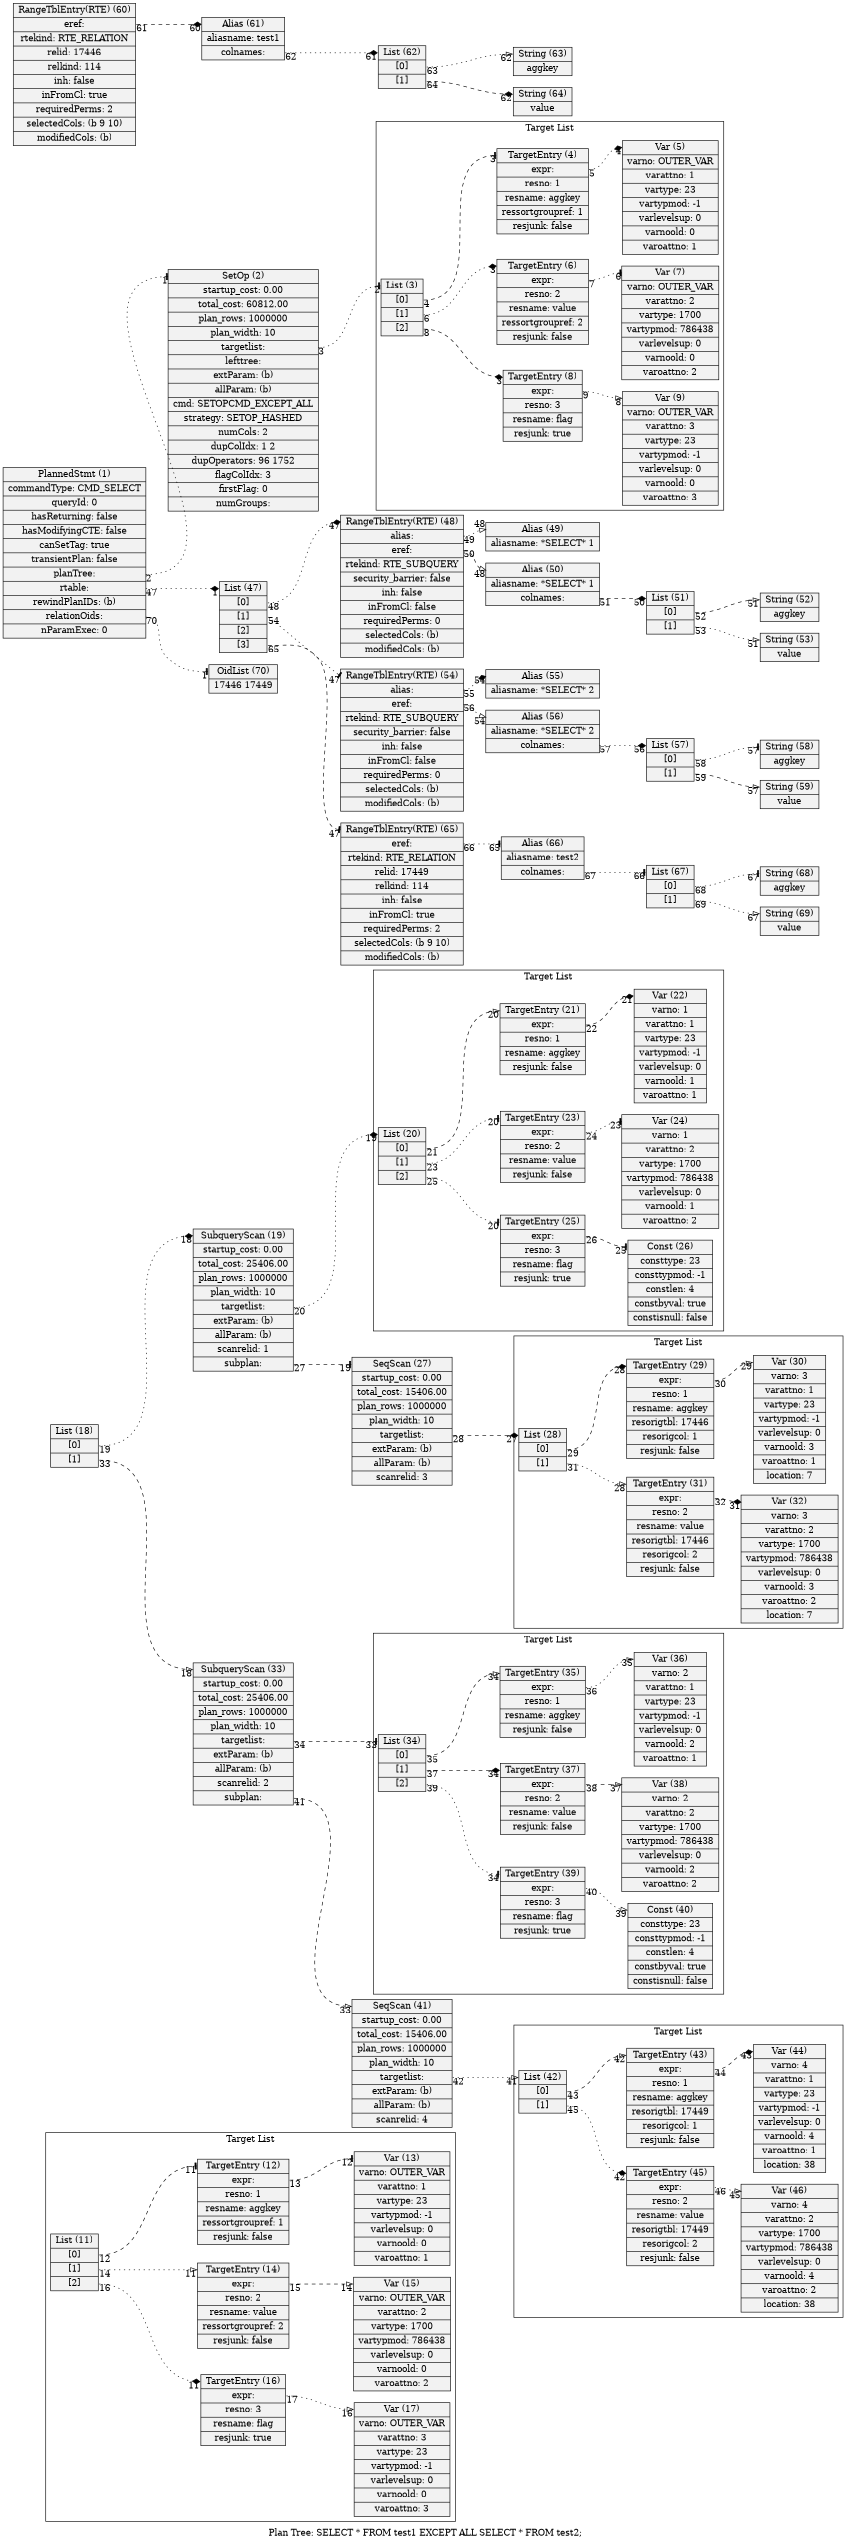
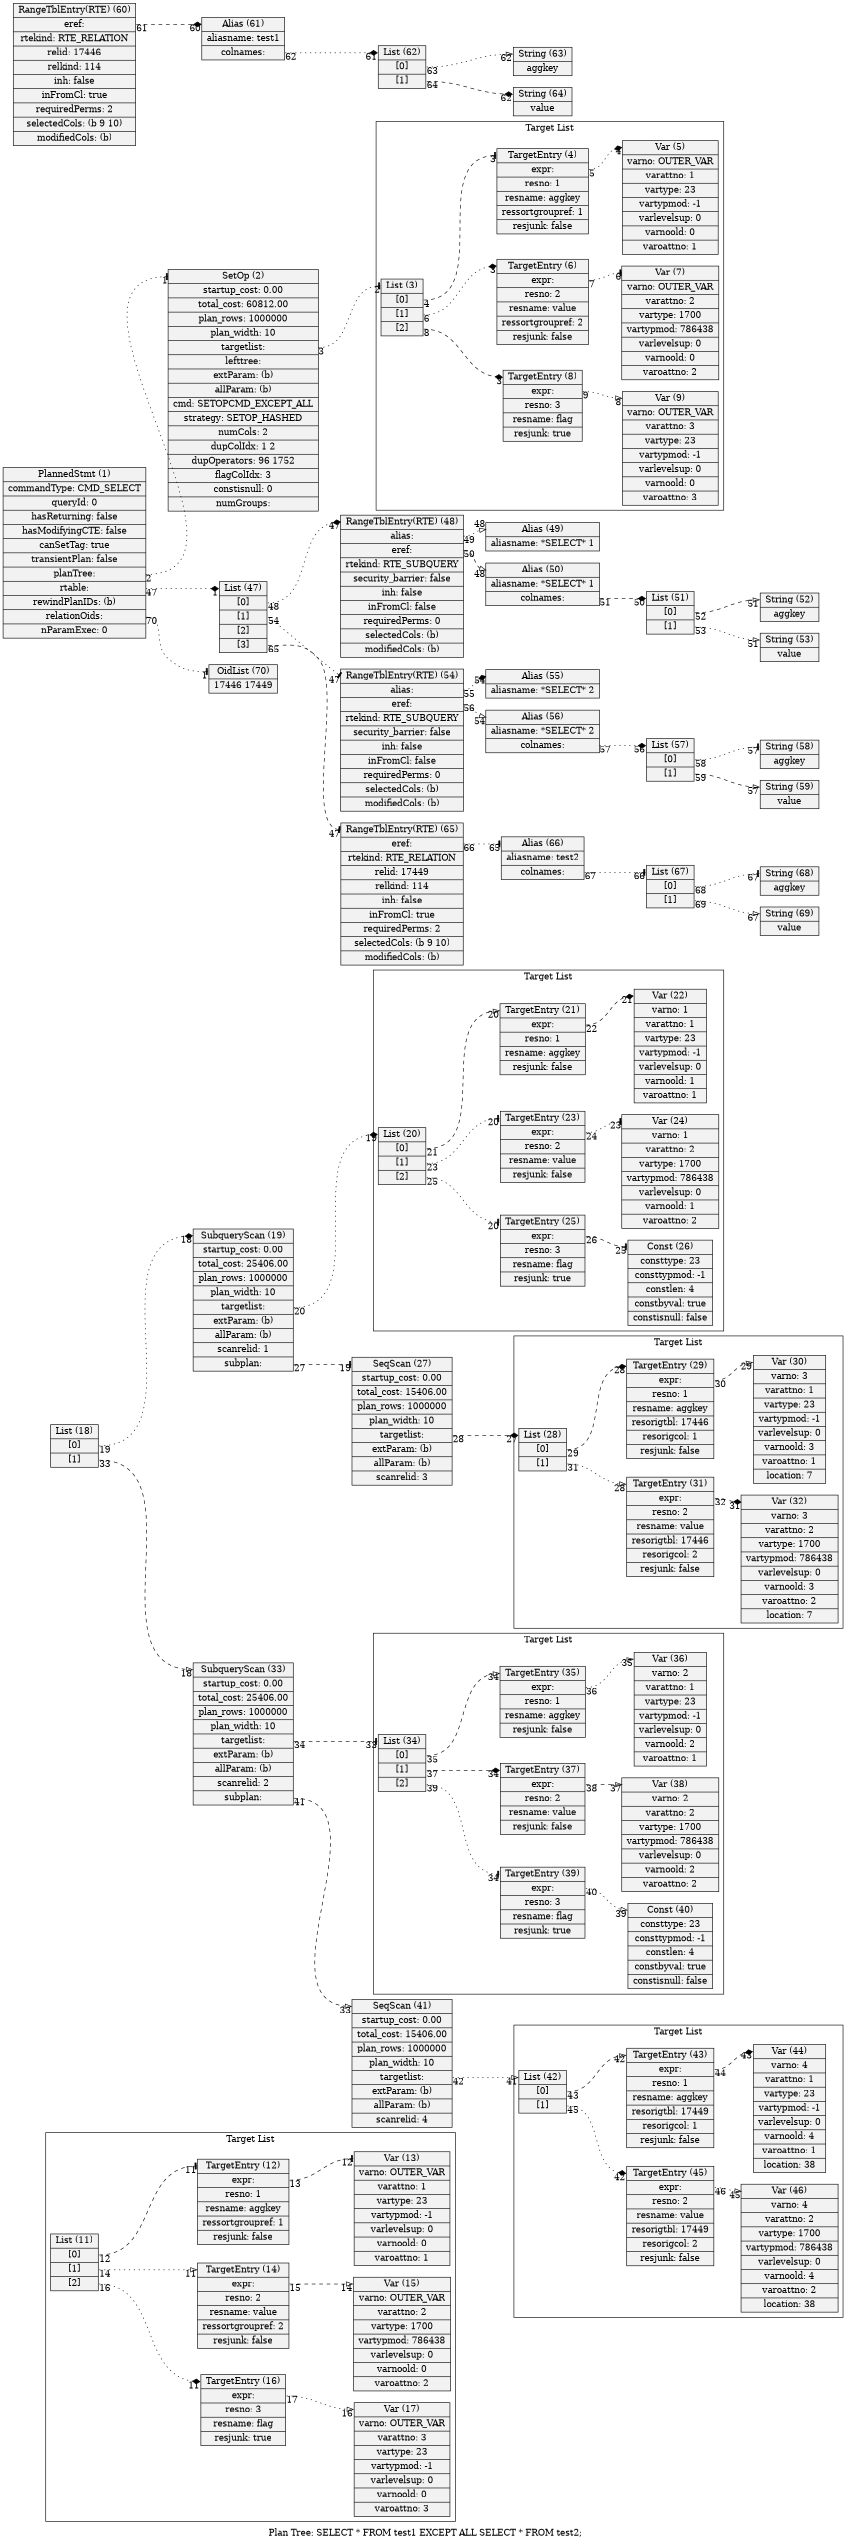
(243, 490) -> (243, 490)
